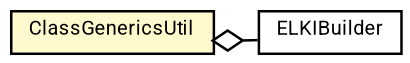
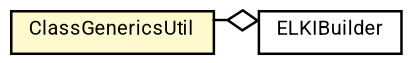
(250, 40) -> (220, 20)
